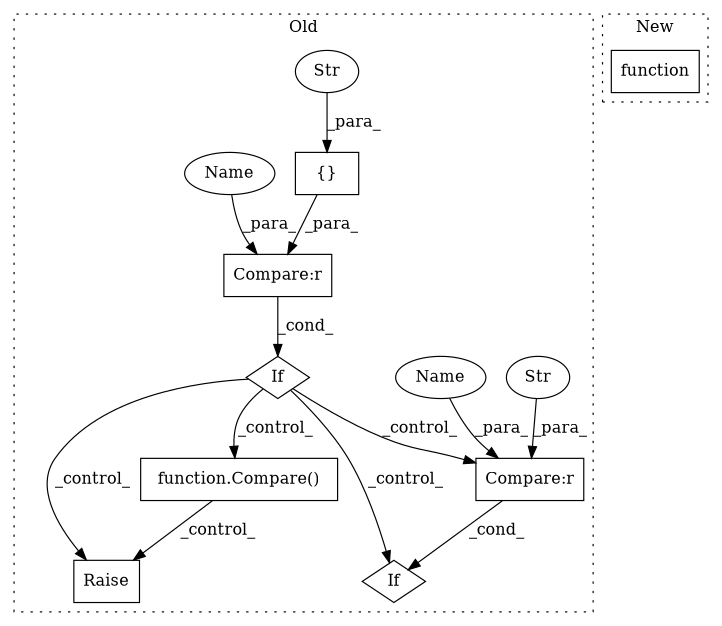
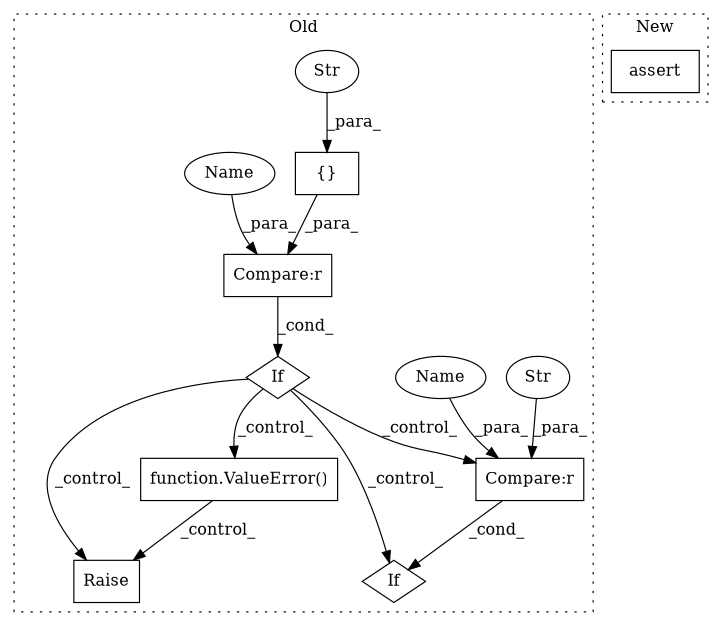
(655, 72) -> (655, 72)
(239, 479) -> (239, 479)
